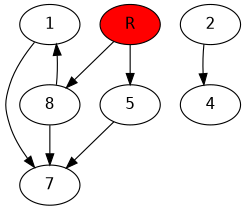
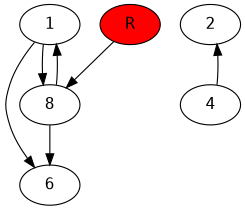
none -> (42, 59)
(203, 59) -> (218, 70)
(130, 105) -> none
(50, 185) -> (50, 185)
